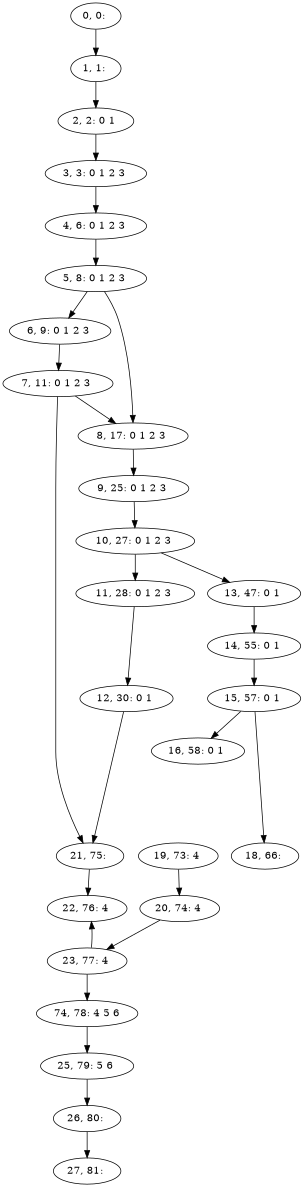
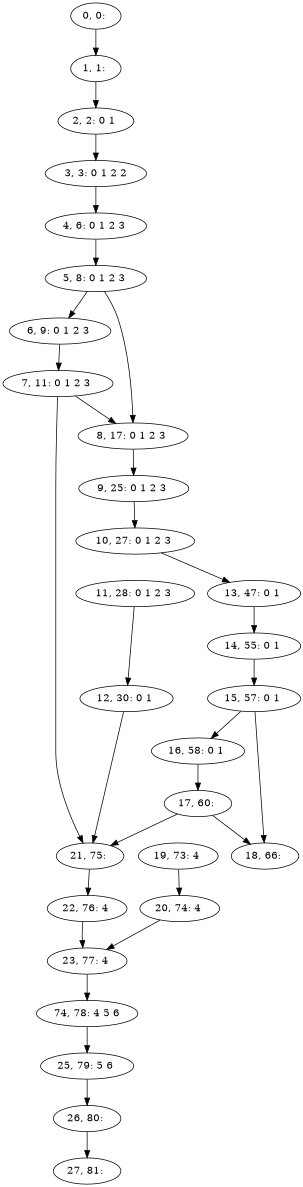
(96, 174) -> (96, 174)
(135, 564) -> none
none -> (198, 804)
(92, 938) -> (82, 931)
